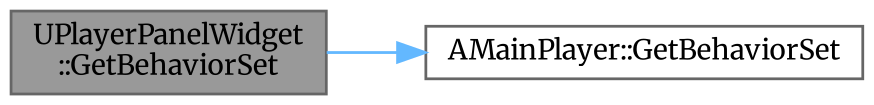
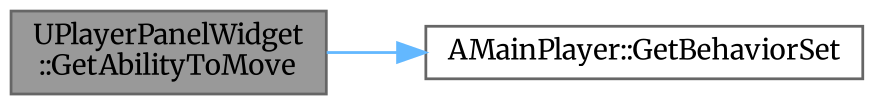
(169, 53) -> (169, 53)
